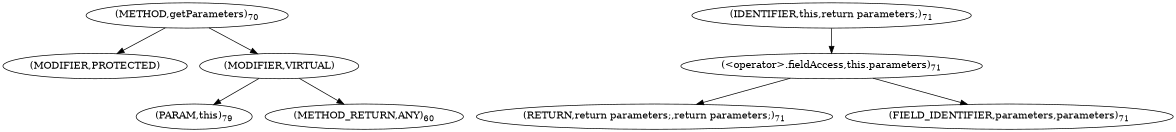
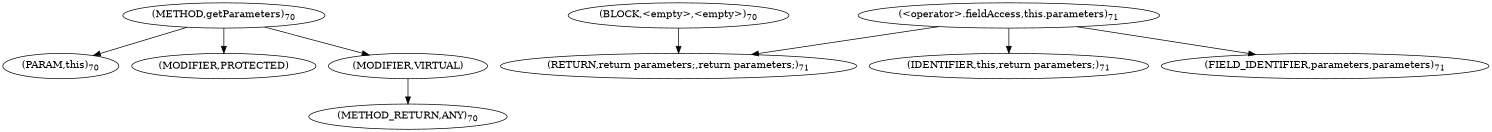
none -> (679, 15)
(832, 37) -> (1009, 37)
(239, 90) -> (144, 40)
(228, 116) -> (94, 65)
(429, 116) -> (473, 116)
